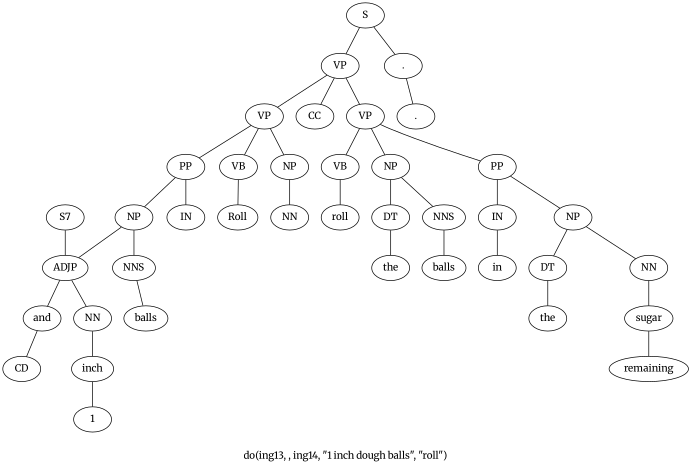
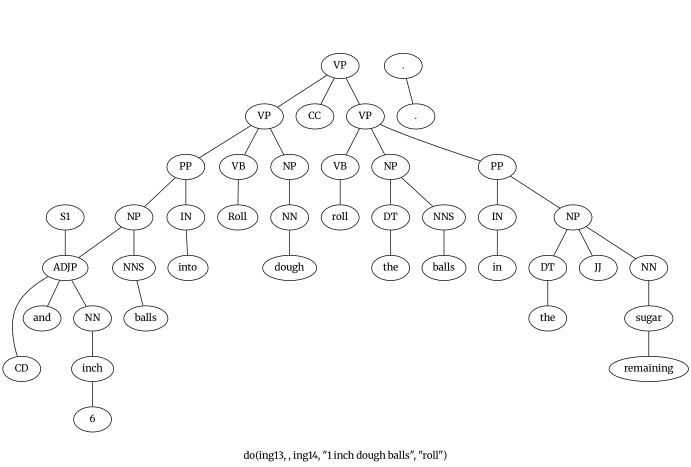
(365, 15) -> none
(65, 217) -> (65, 217)
none -> (188, 268)
none -> (290, 268)
none -> (598, 268)
(32, 344) -> (15, 310)
(93, 419) -> (93, 419)
